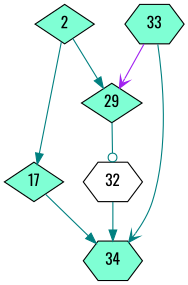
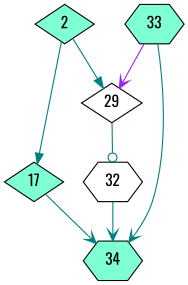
(112, 103) -> (112, 103)
(67, 215) -> (67, 215)
(113, 216) -> (113, 216)
